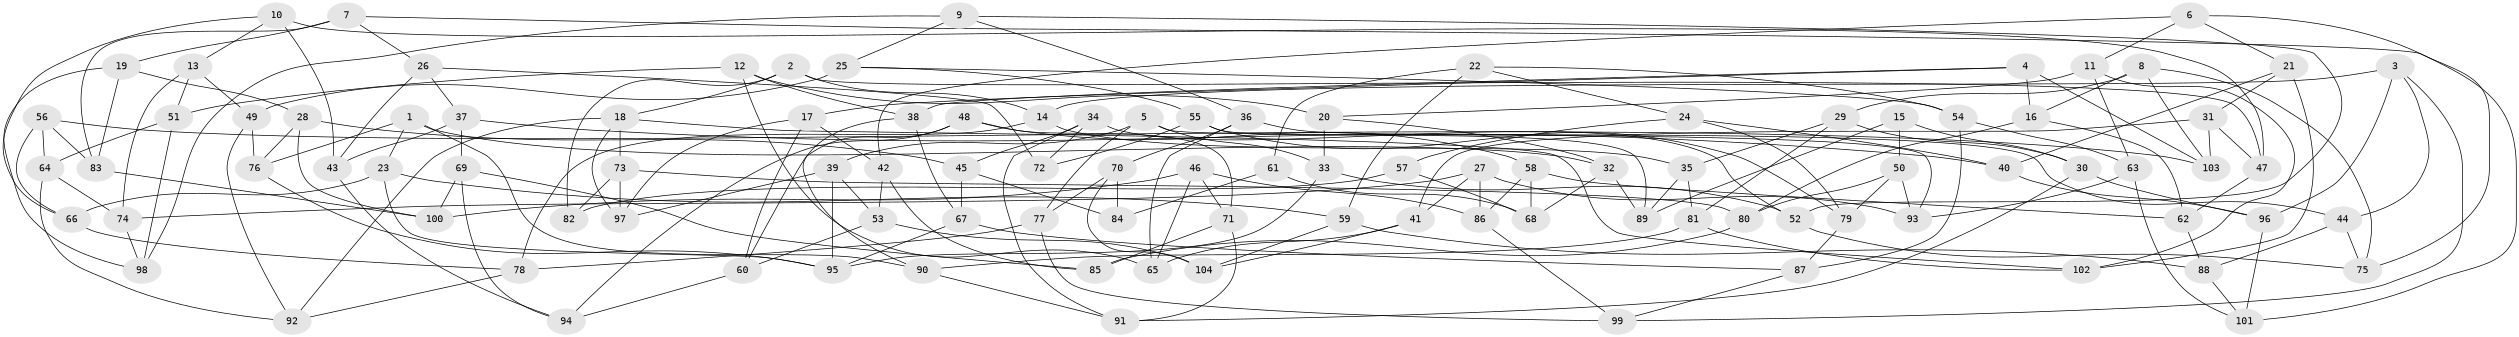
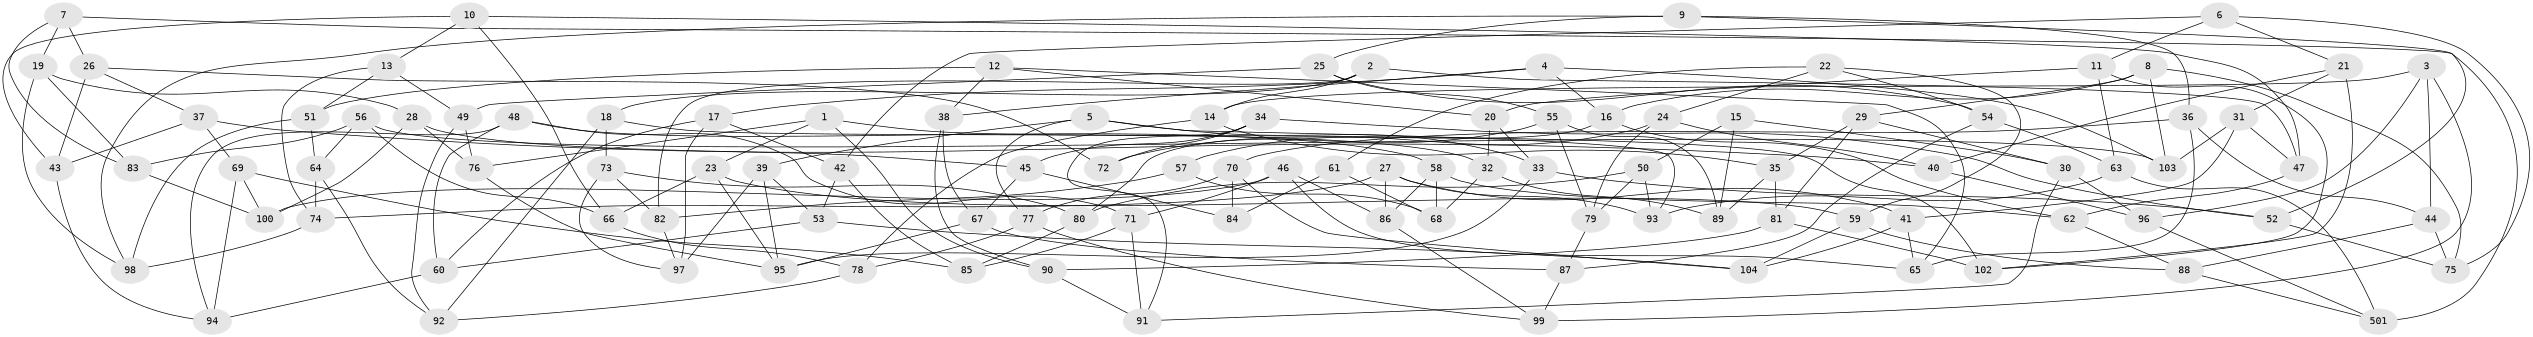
(592, 169) -> (670, 245)
(2244, 322) -> (2378, 322)
